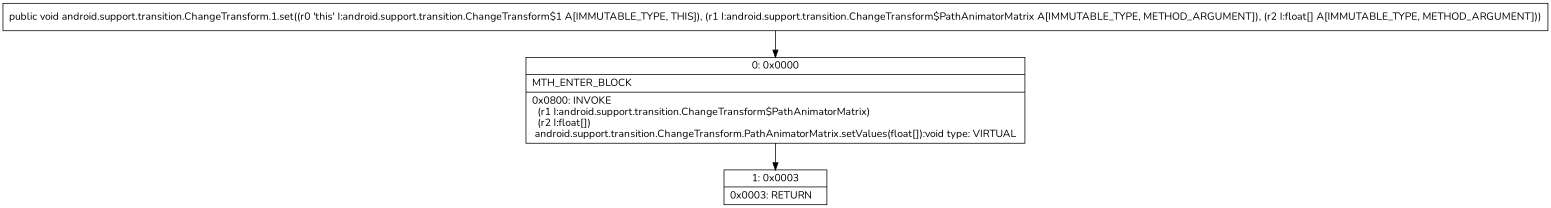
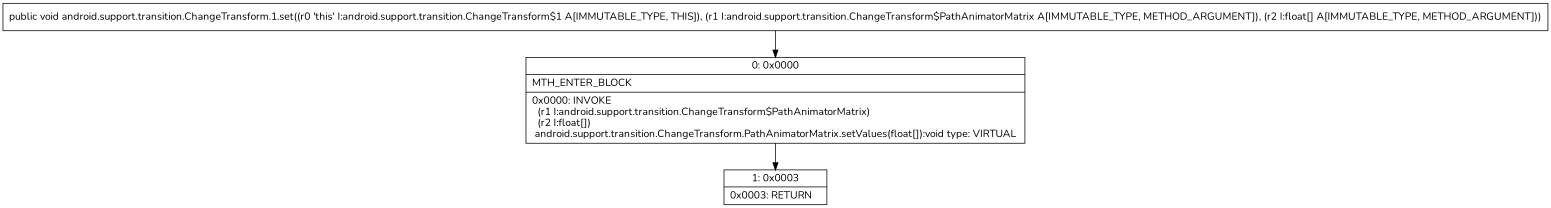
(574, 101) -> (574, 101)
